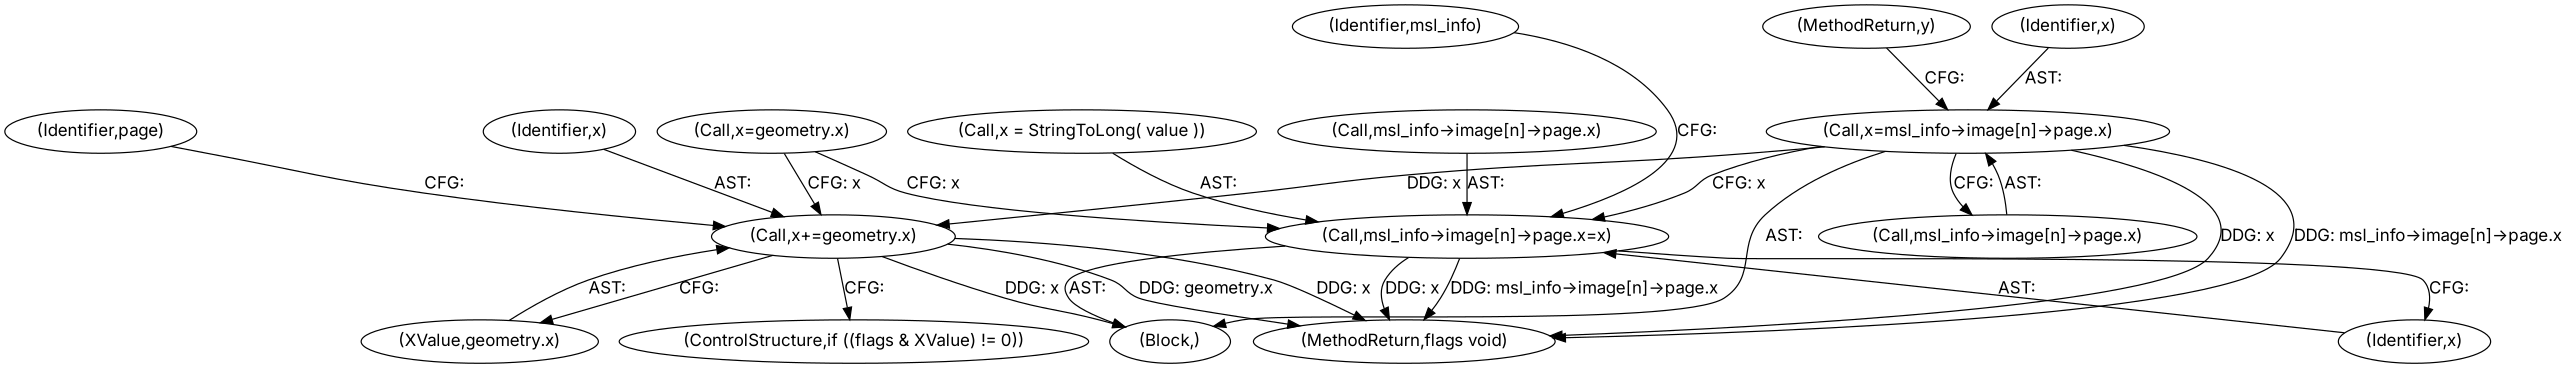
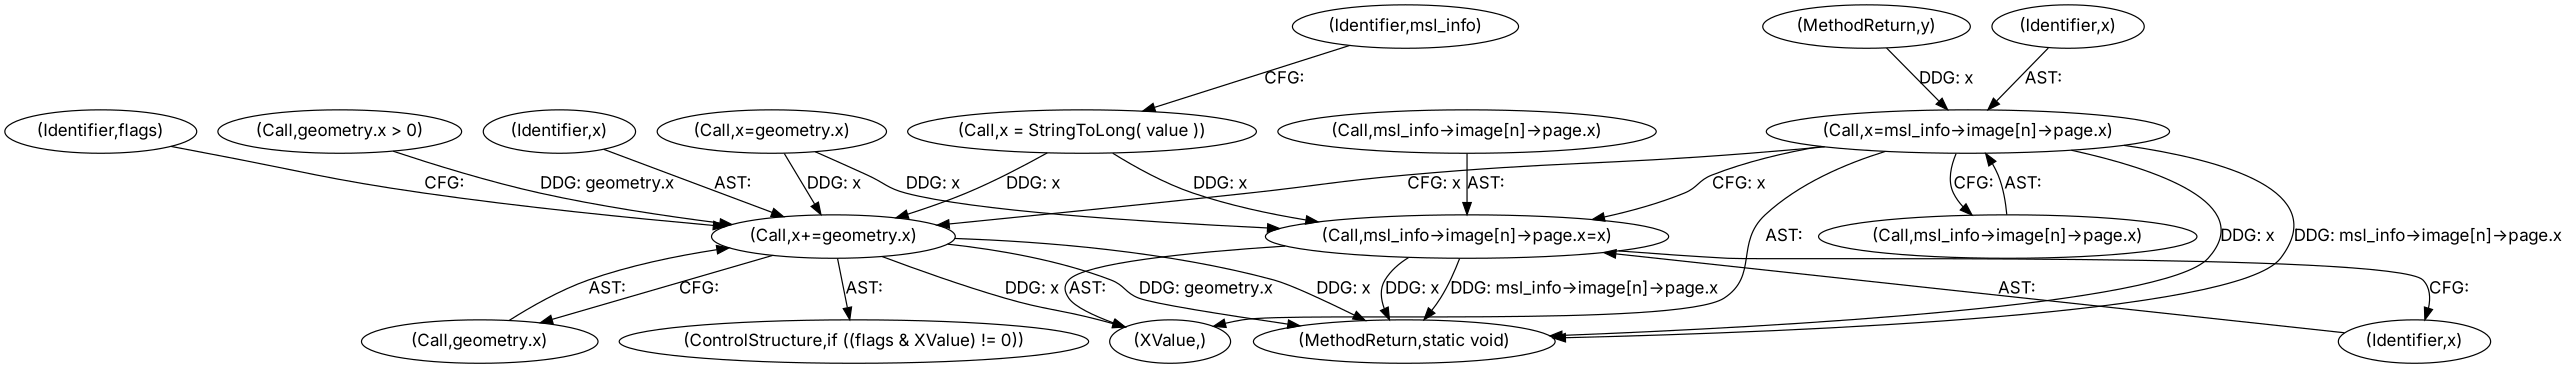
(1947, 79) -> (1947, 79)
(1666, 109) -> (1252, 76)
(101, 132) -> (101, 132)
none -> (340, 132)
(835, 184) -> (835, 184)
(934, 184) -> (934, 184)
(1221, 184) -> (1221, 184)
(1434, 184) -> (1434, 184)
none -> (979, 187)
(867, 289) -> (867, 289)
(480, 342) -> (480, 342)
(1170, 342) -> (1170, 342)
(1404, 342) -> (1404, 342)
